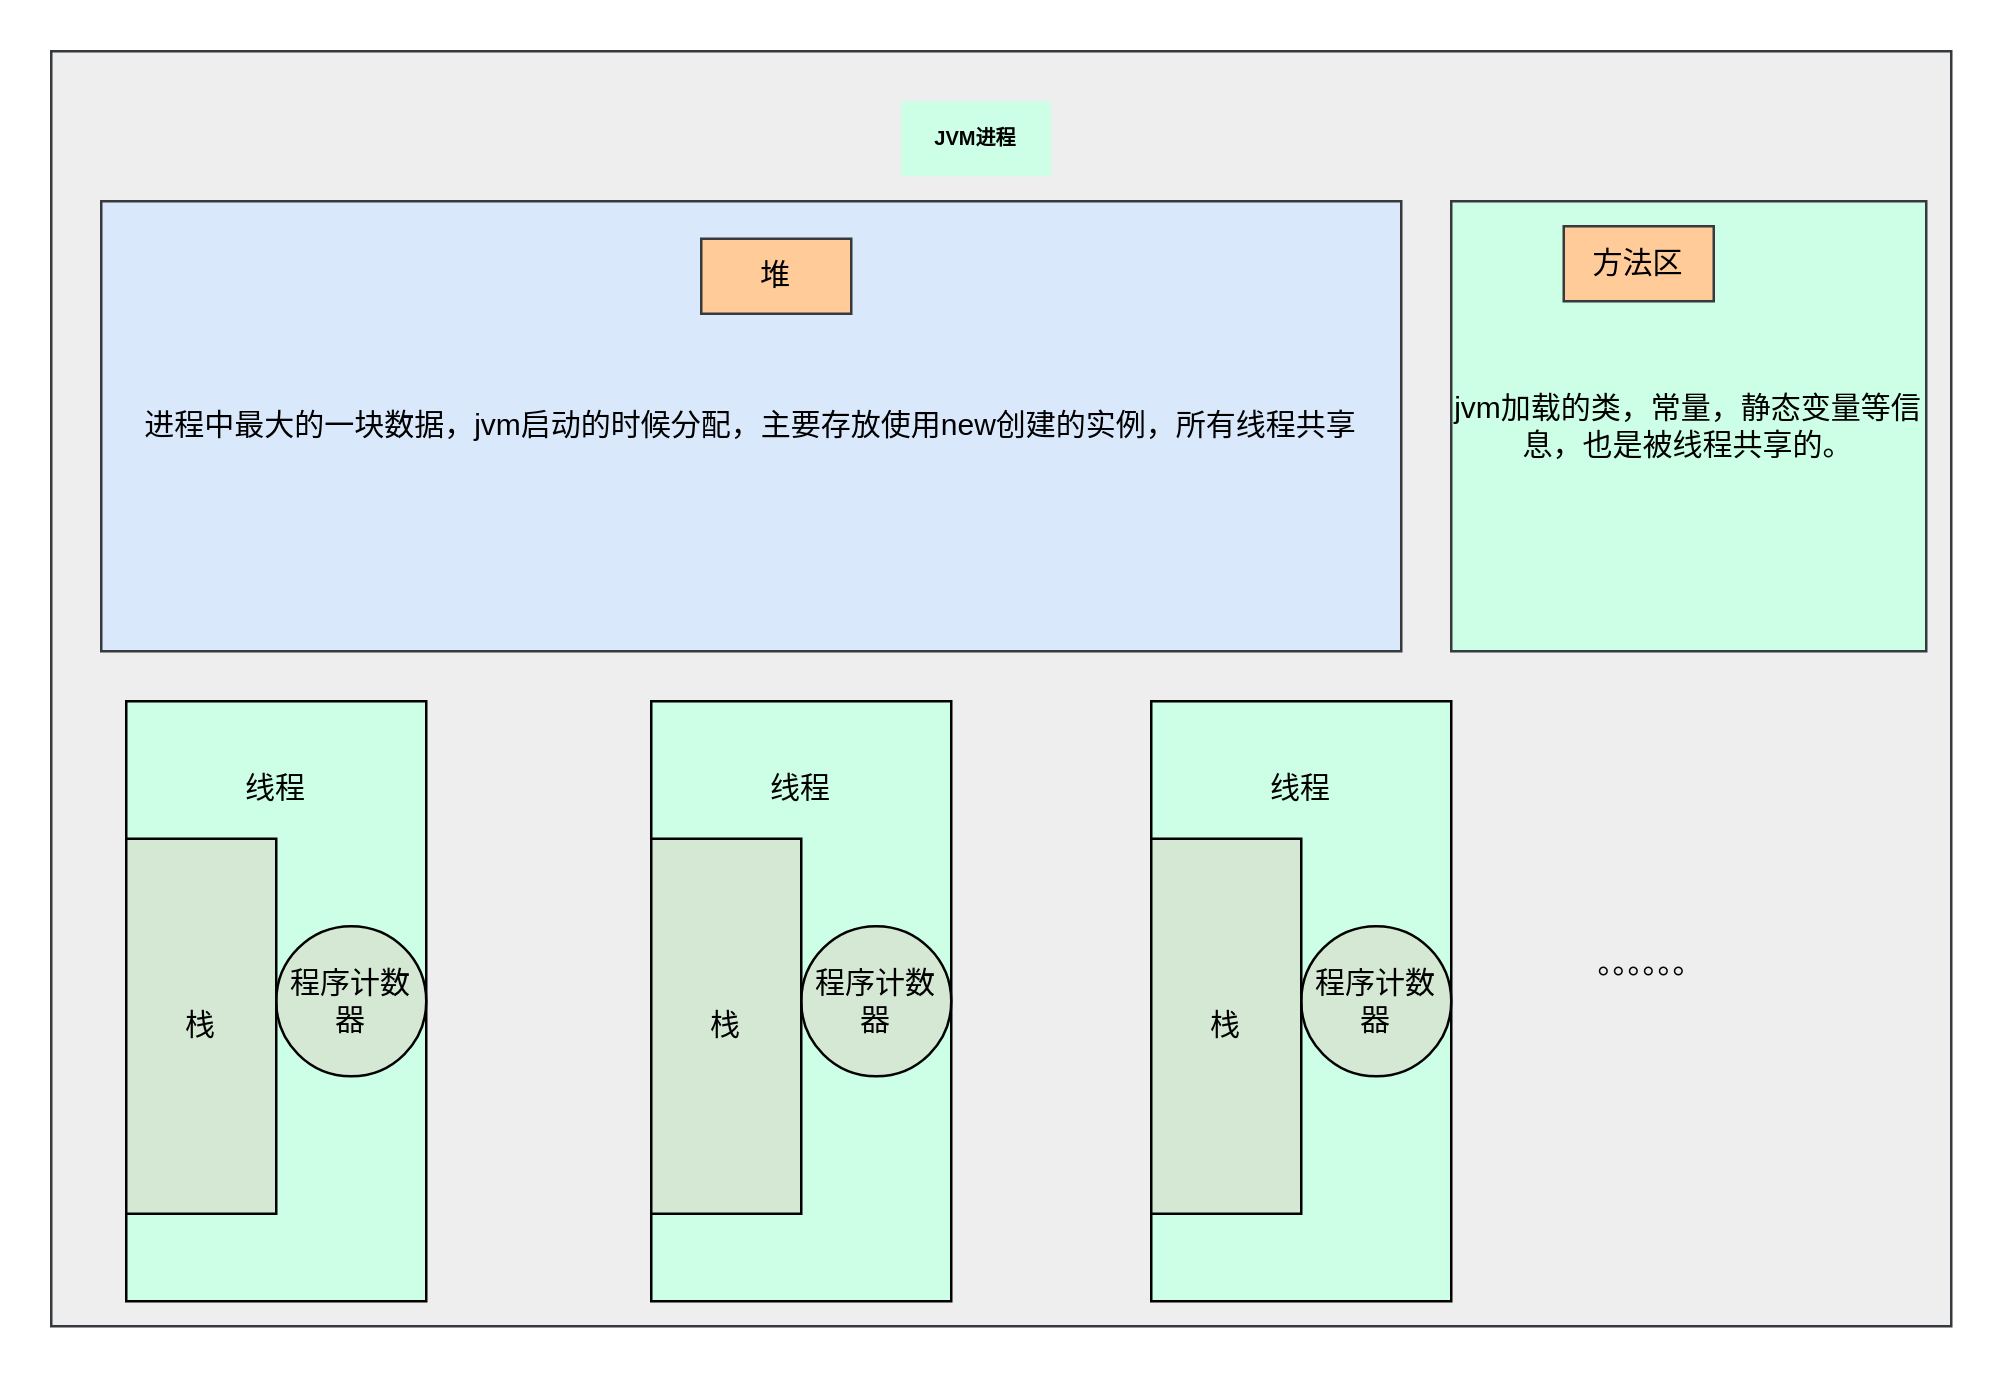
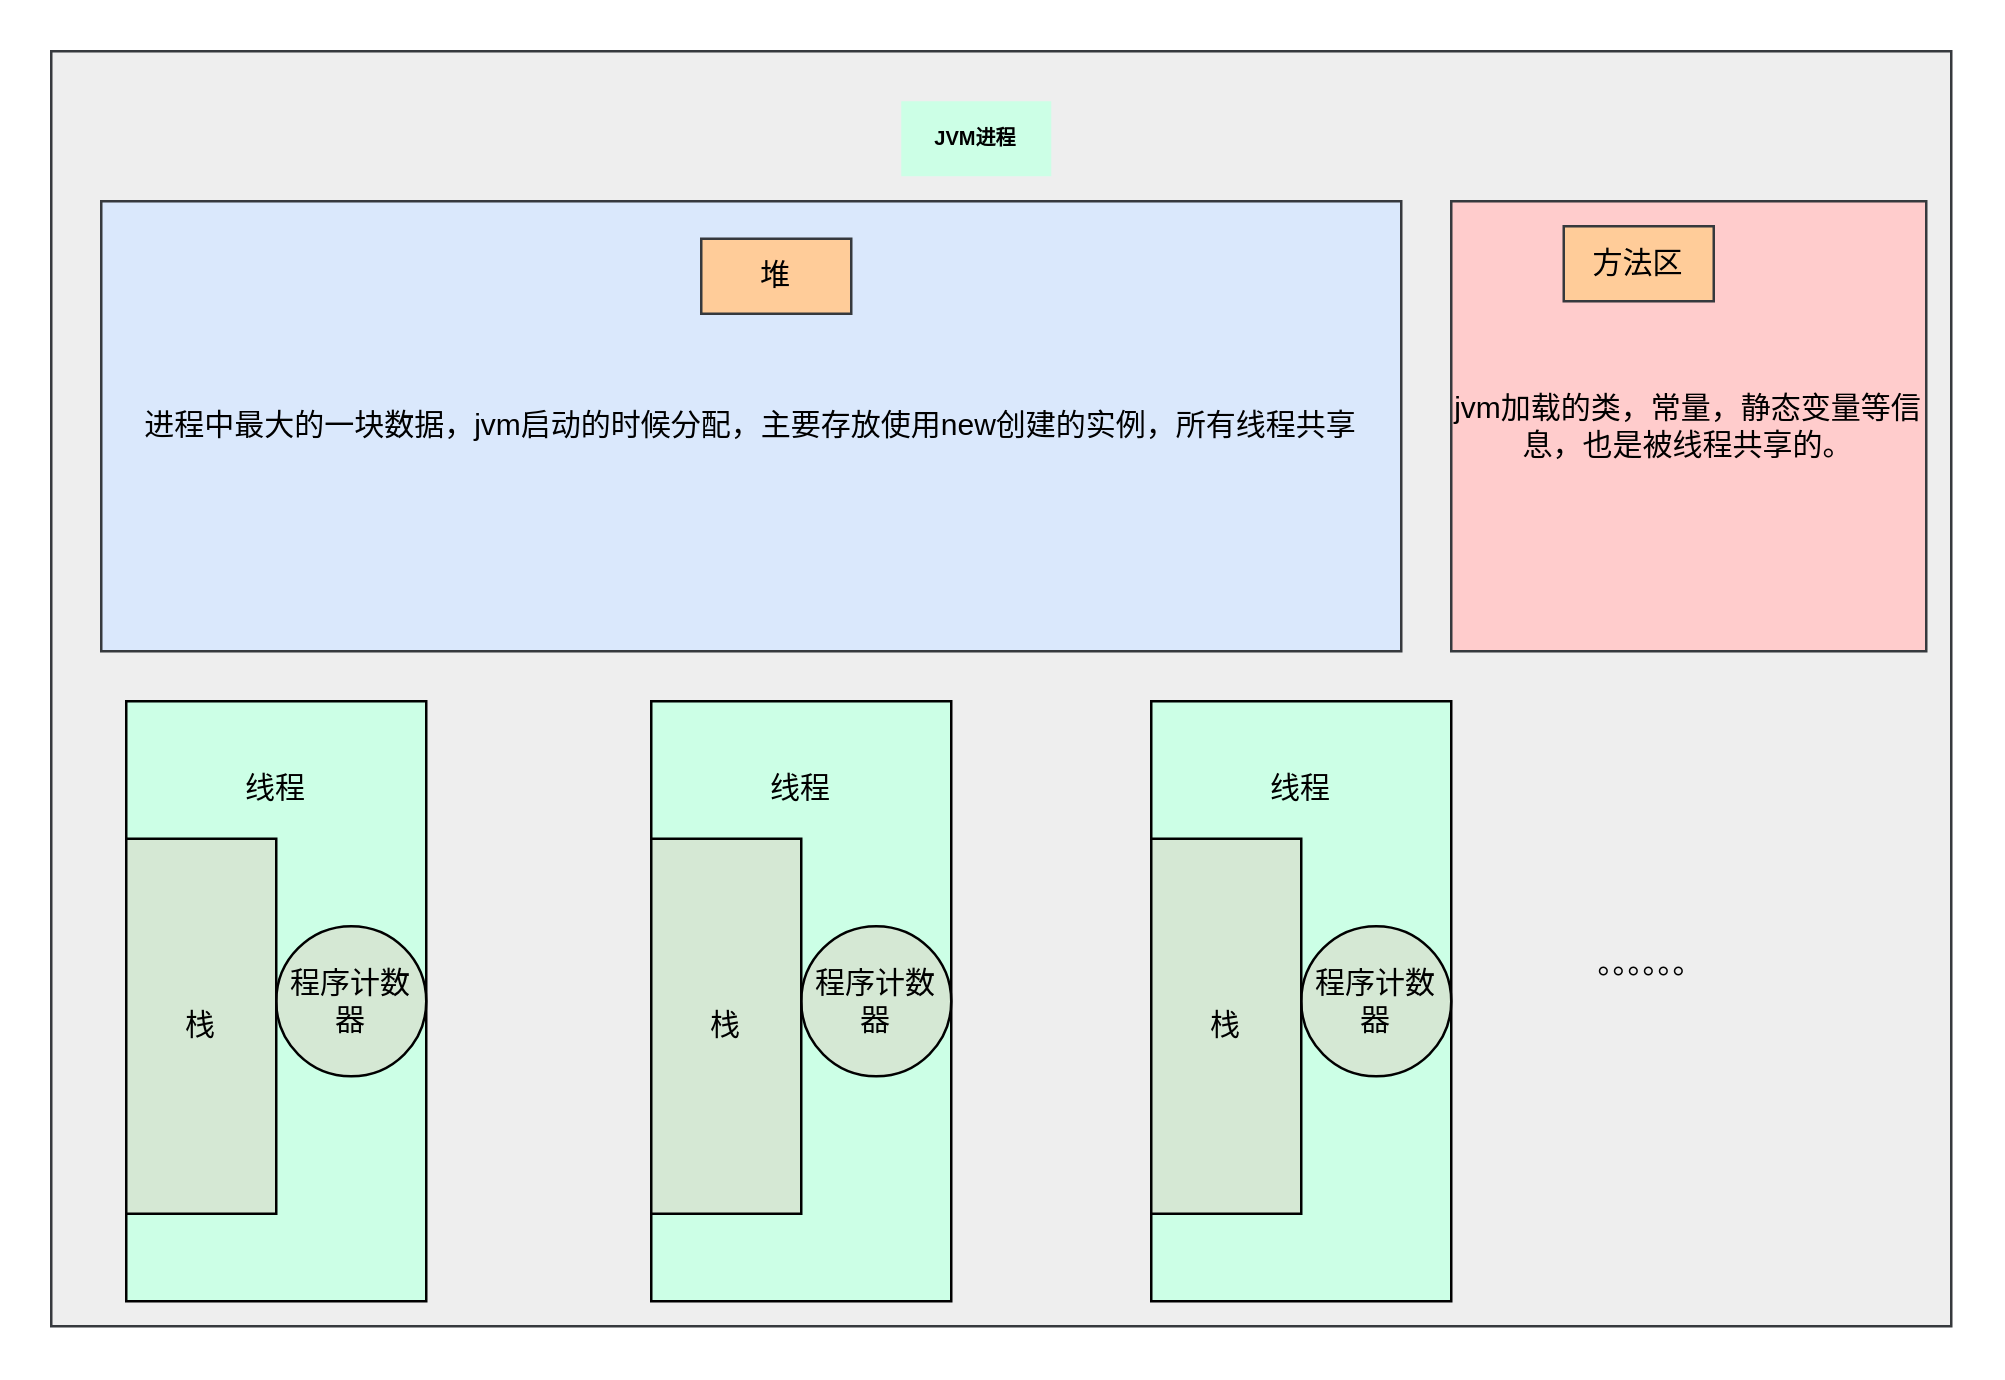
(1689, 426) -> (1689, 426)
